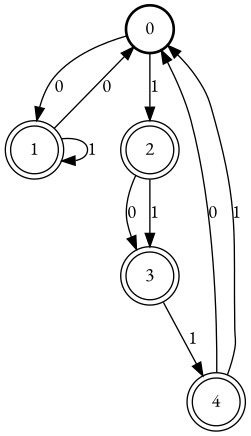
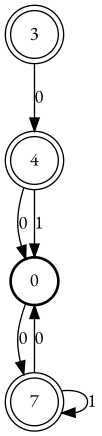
(34, 150) -> (34, 402)
(150, 150) -> none
(193, 339) -> (39, 97)
